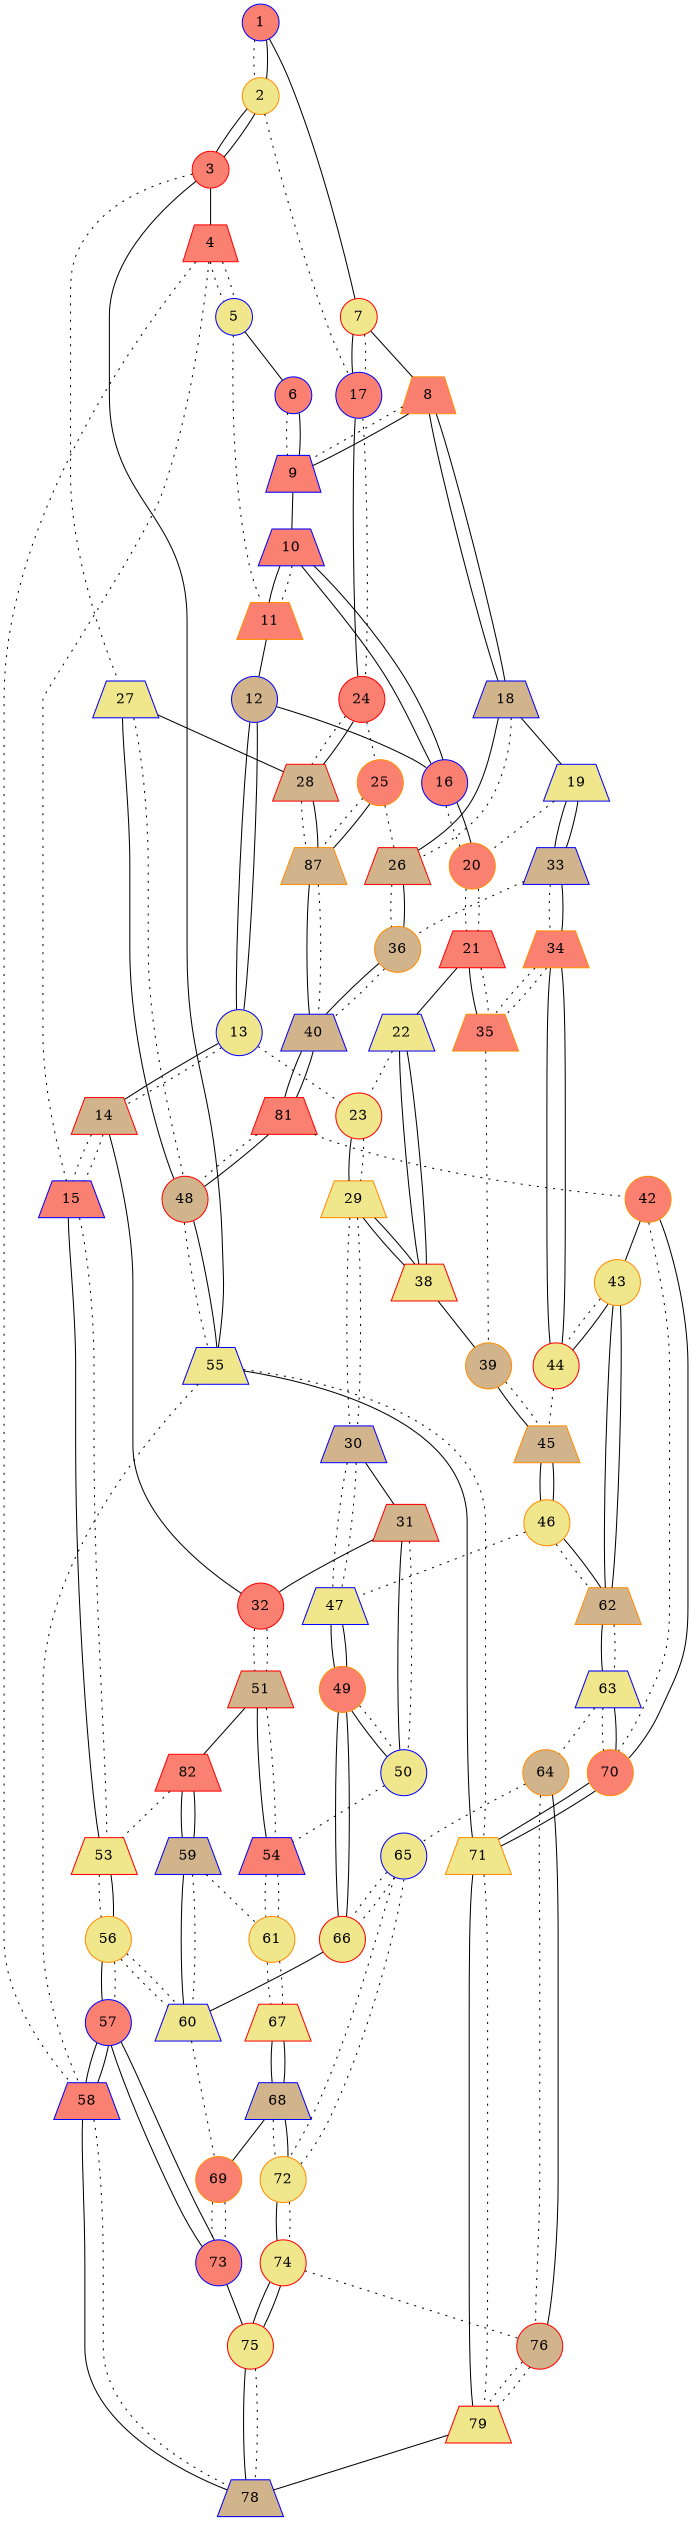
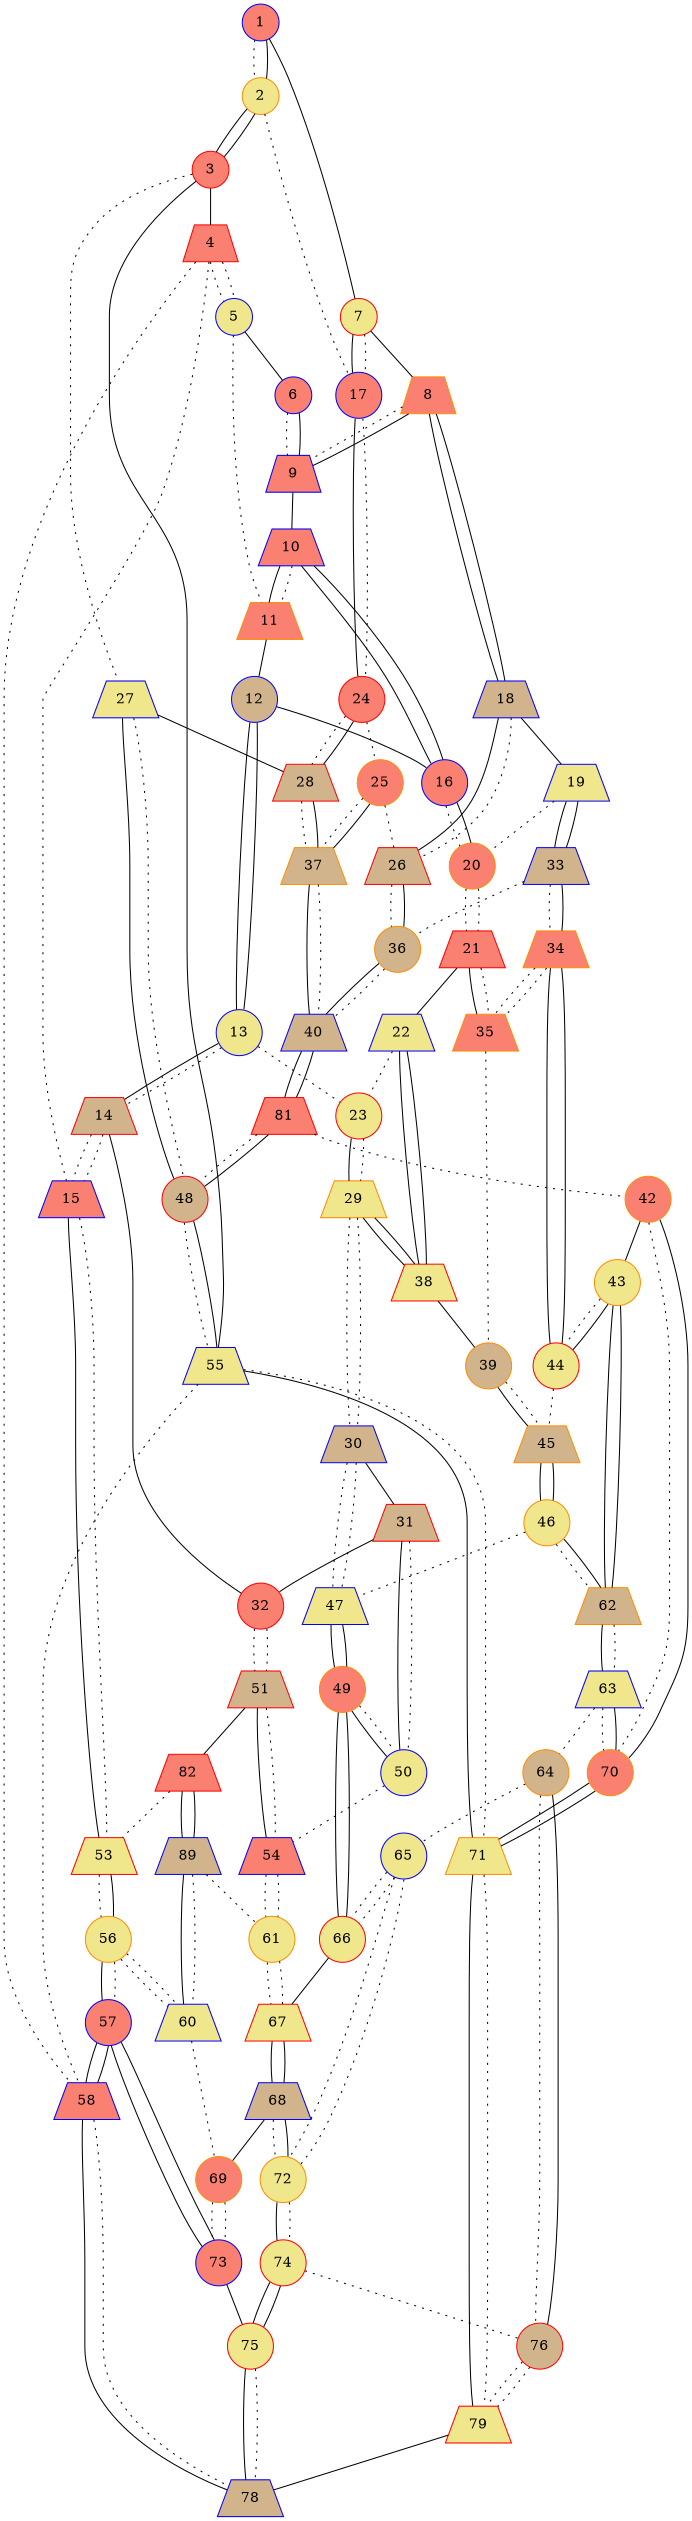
(314, 866) -> (314, 866)
(188, 1856) -> (188, 1856)
(261, 1985) -> (310, 1981)
